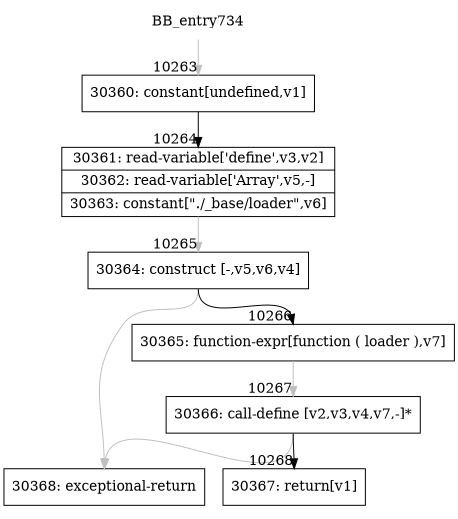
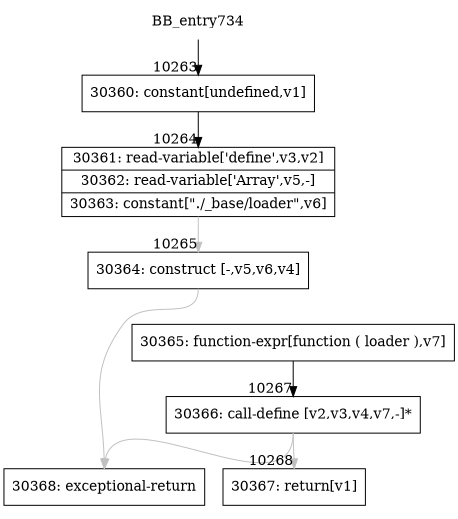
(198, 52) -> (198, 52)
(241, 307) -> none
(293, 374) -> (293, 374)
(294, 450) -> (294, 450)
